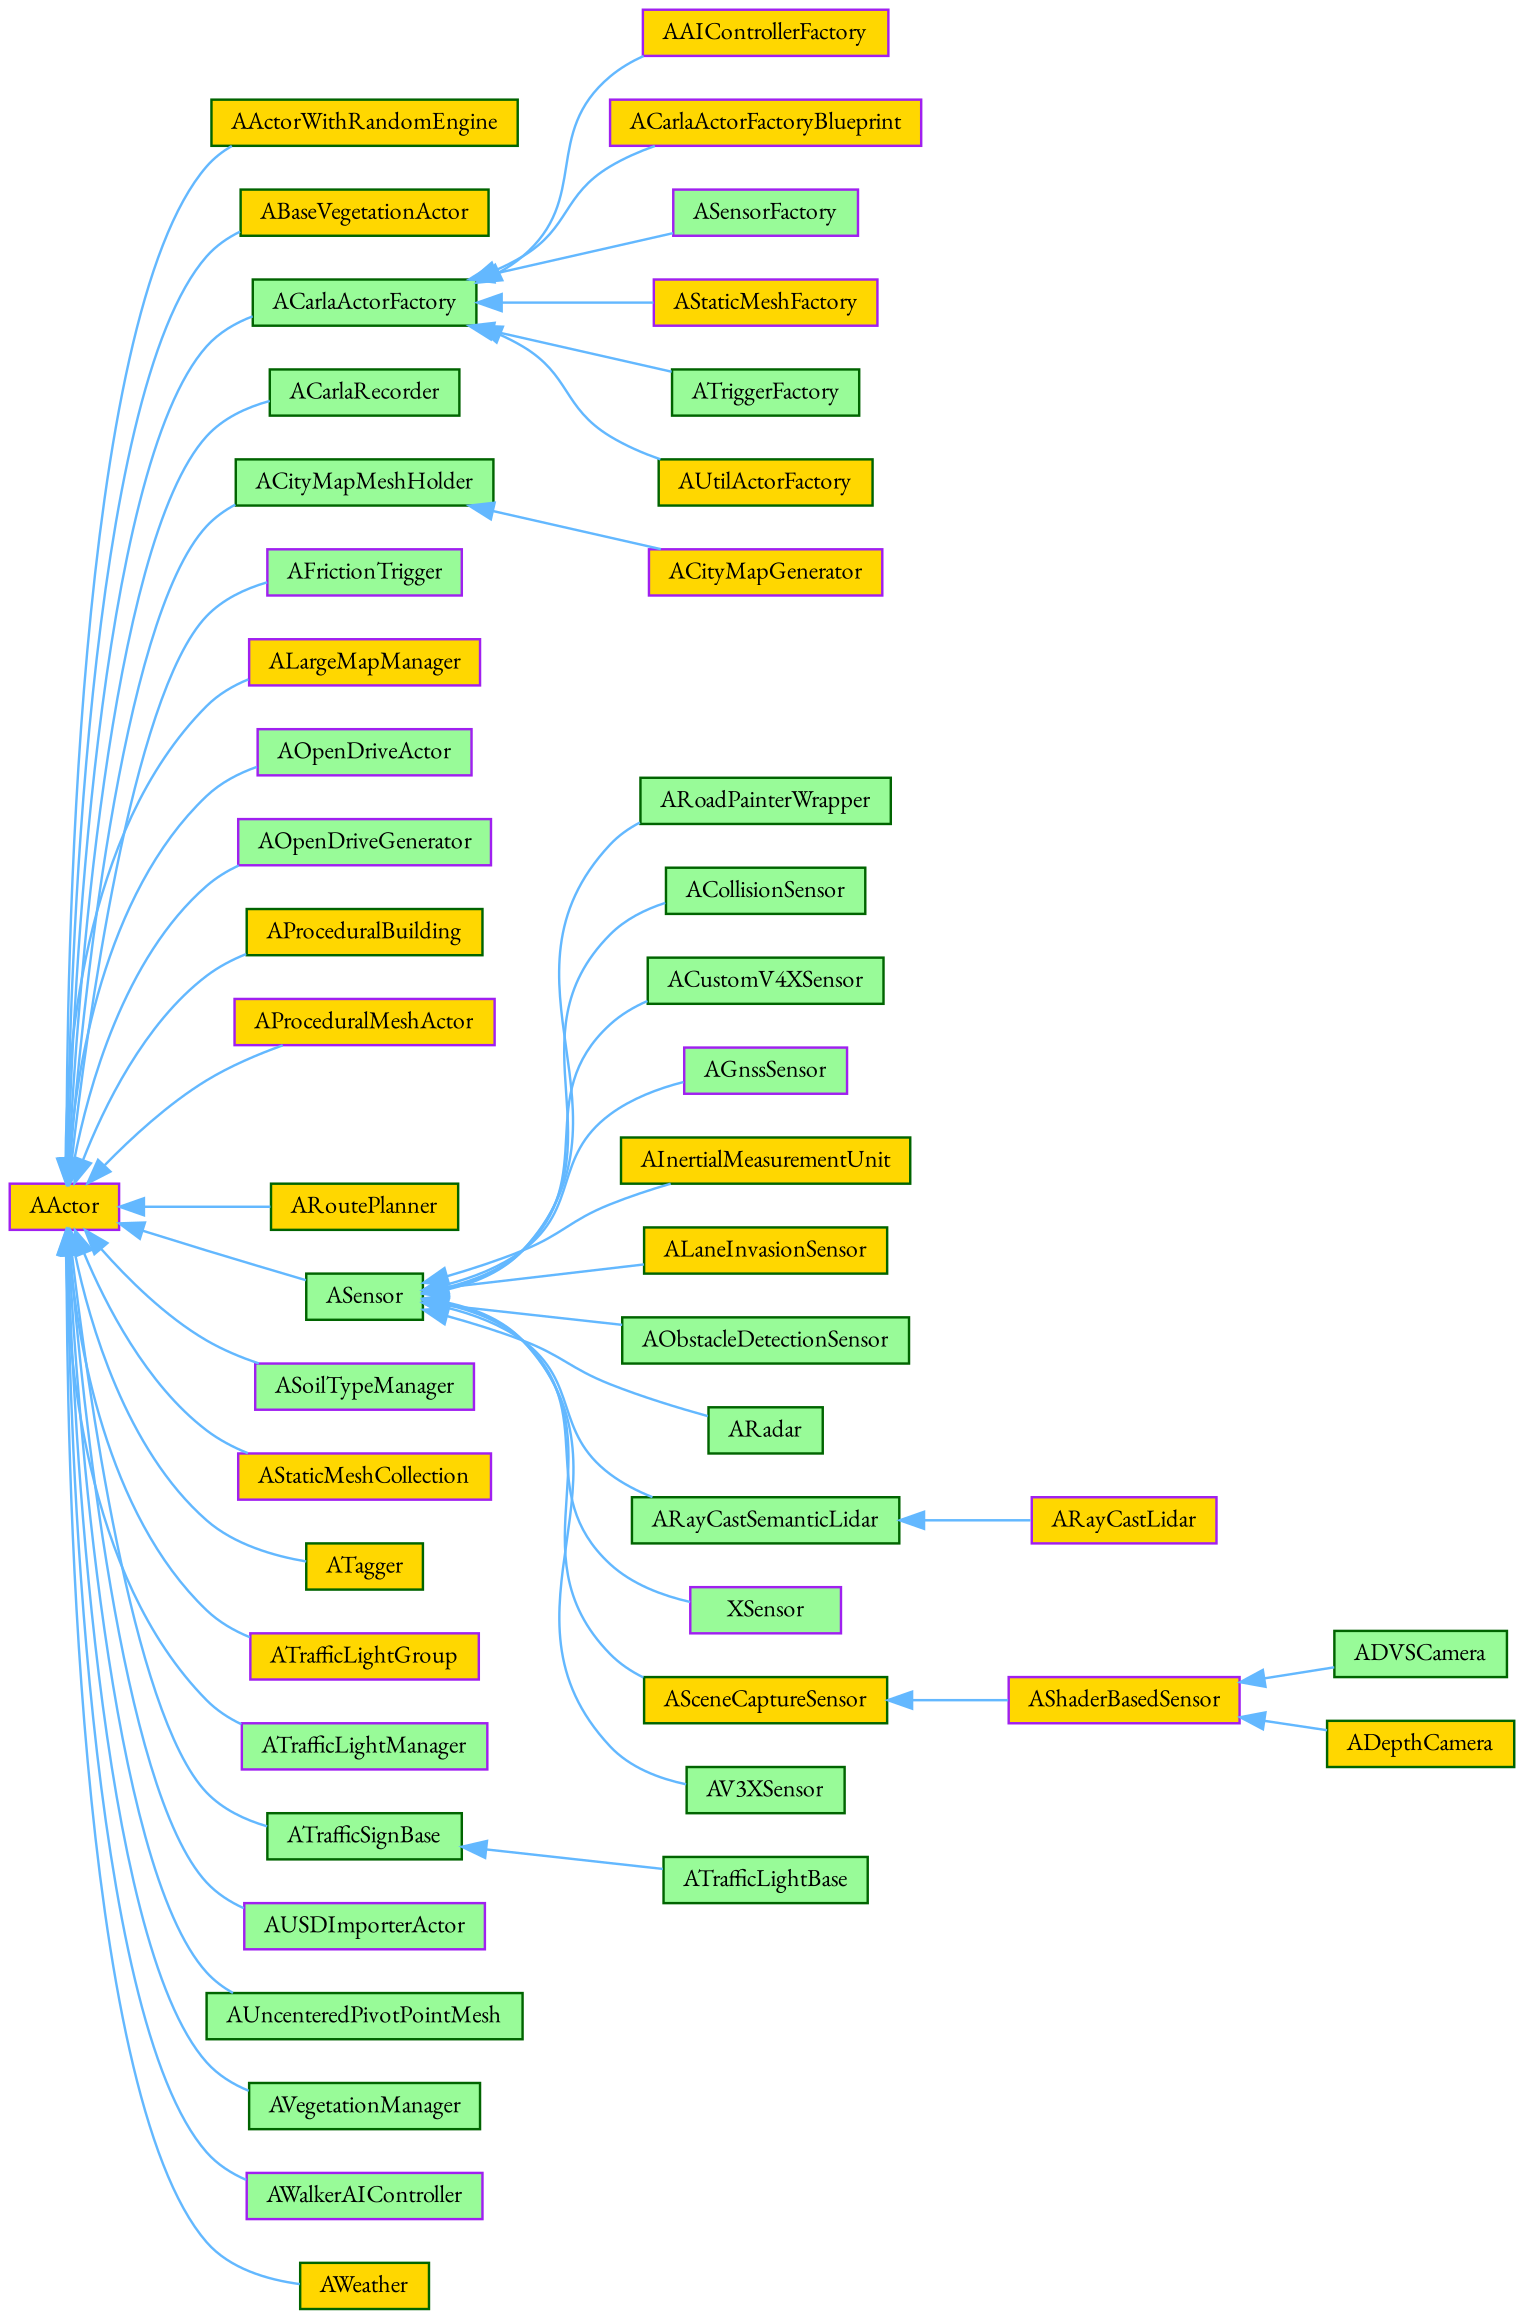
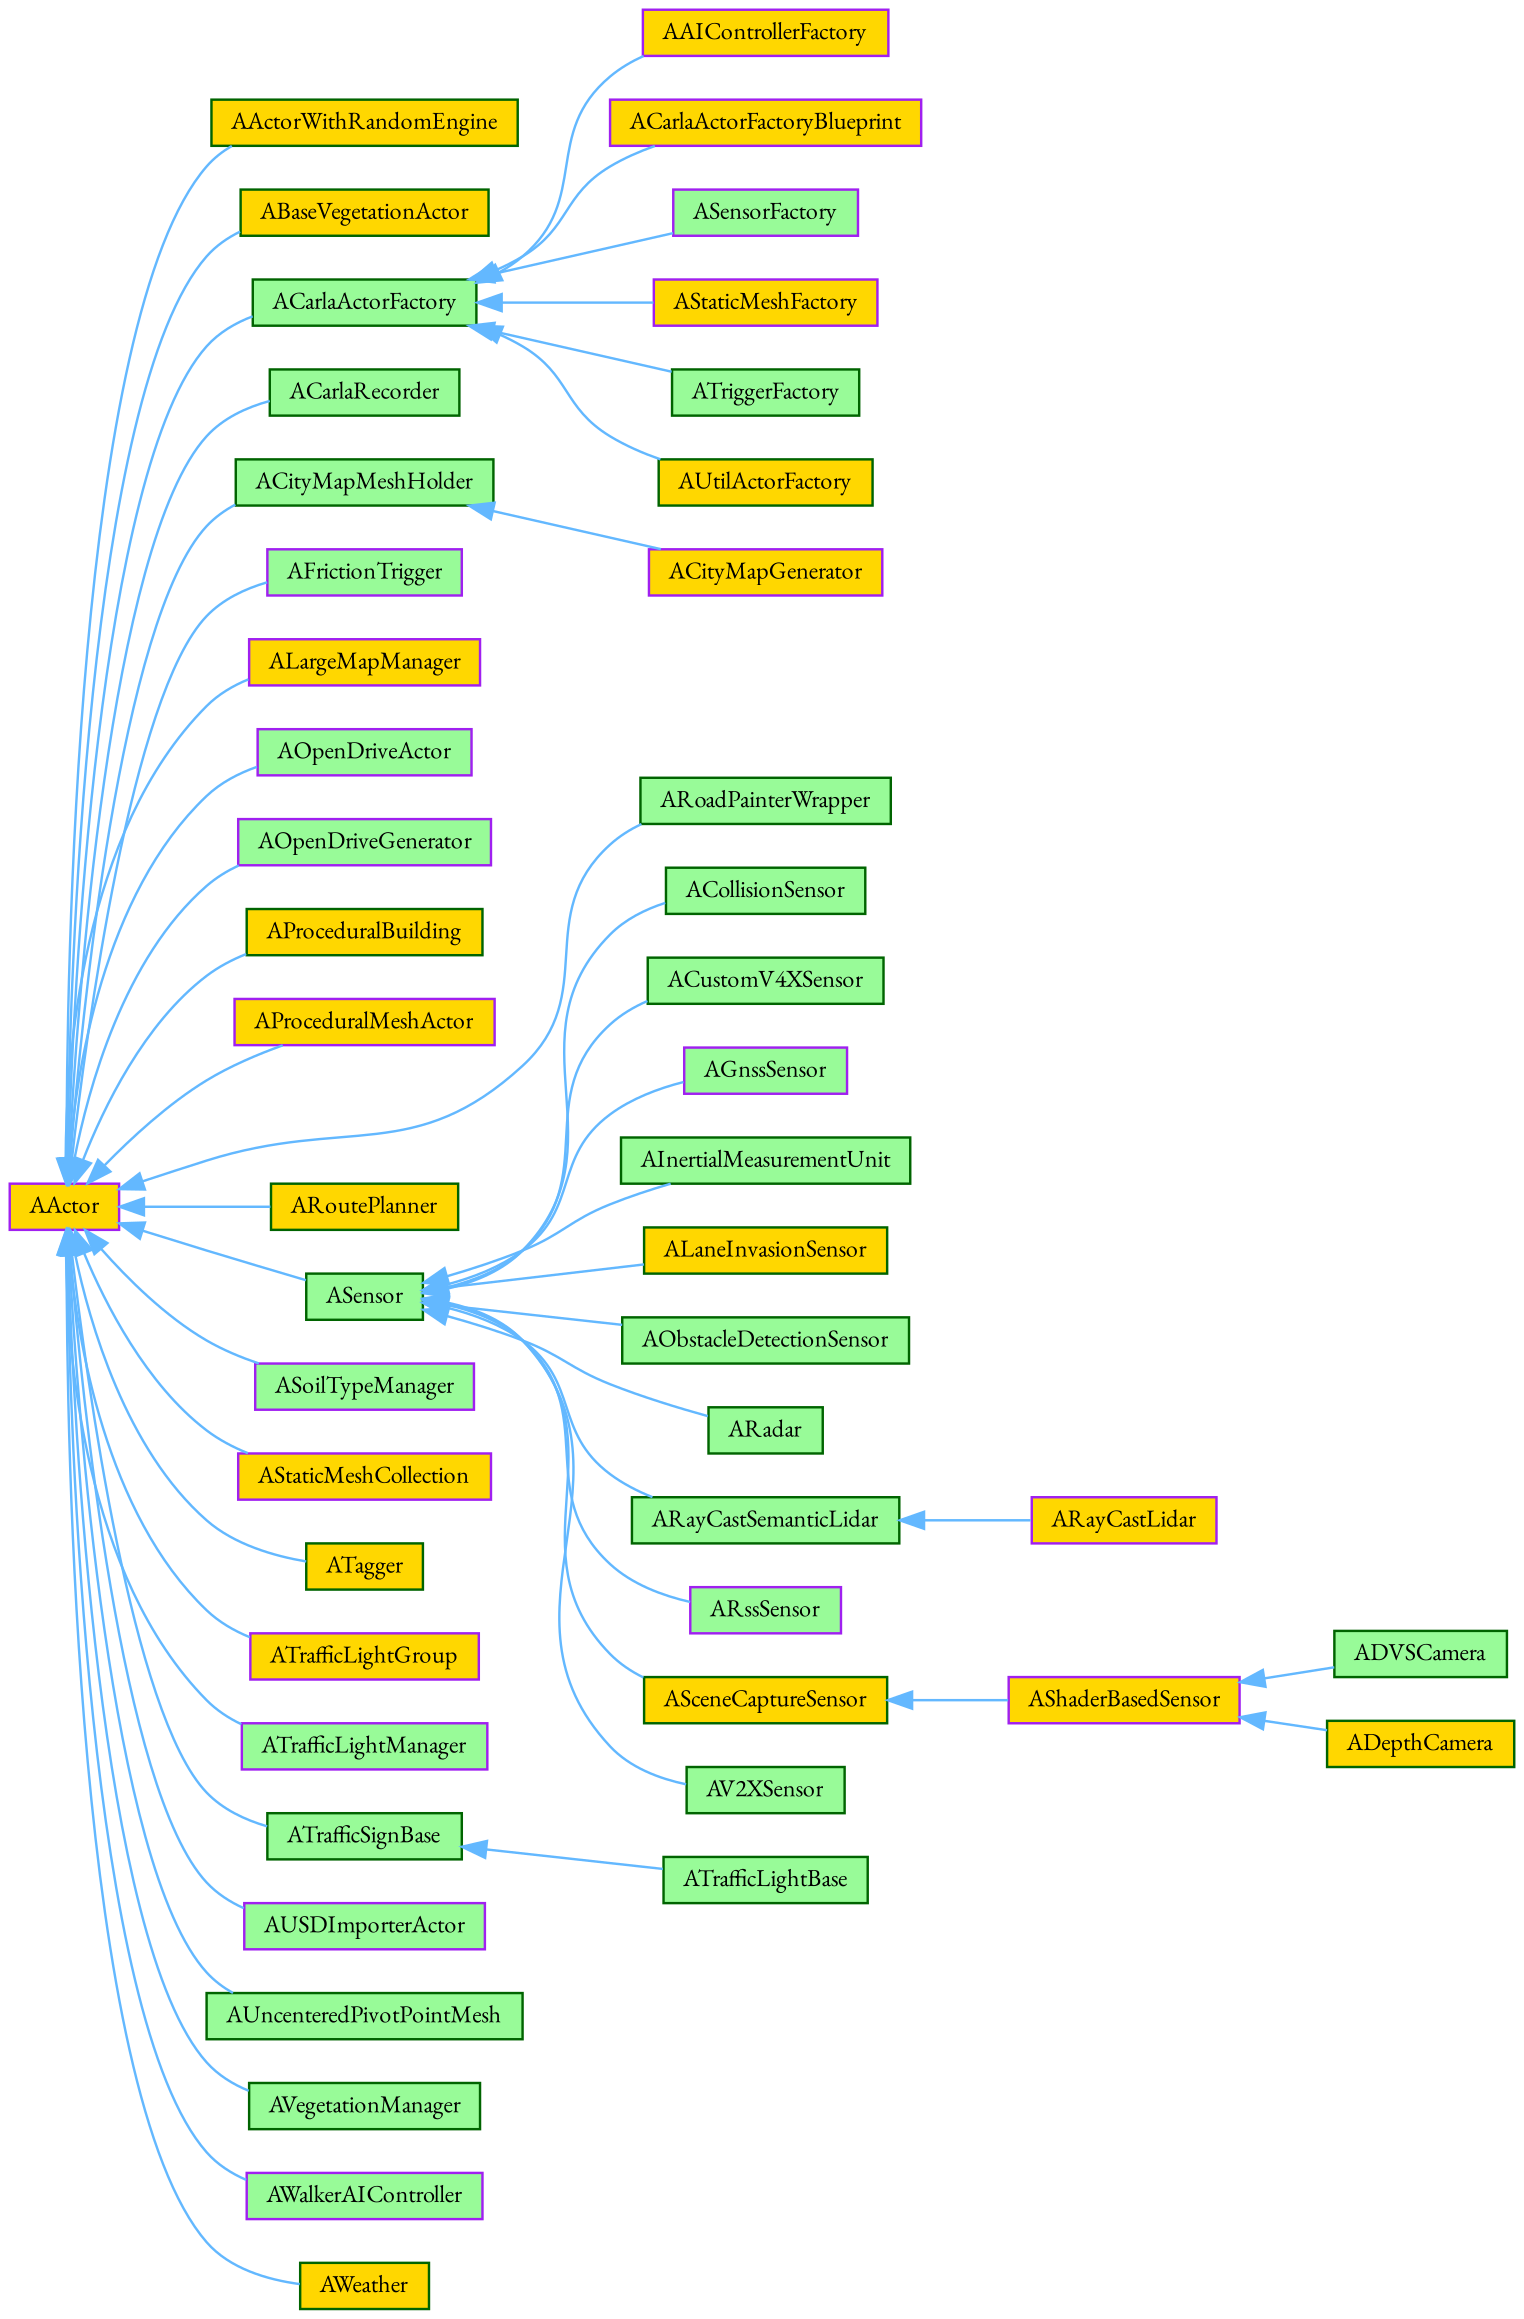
(560, 989) -> (474, 1102)
(766, 1161) -> (766, 1161)
(766, 1610) -> (766, 1610)
(766, 1790) -> (766, 1790)
